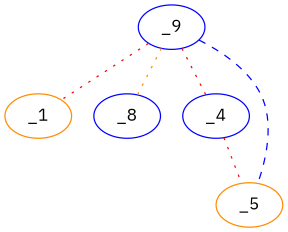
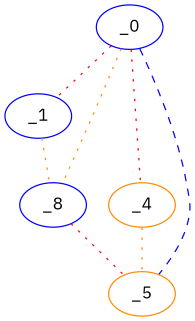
(172, 27) -> (130, 27)
(38, 116) -> (38, 116)
(216, 116) -> (142, 205)
none -> (46, 160)
(233, 160) -> (142, 250)
none -> (97, 249)
